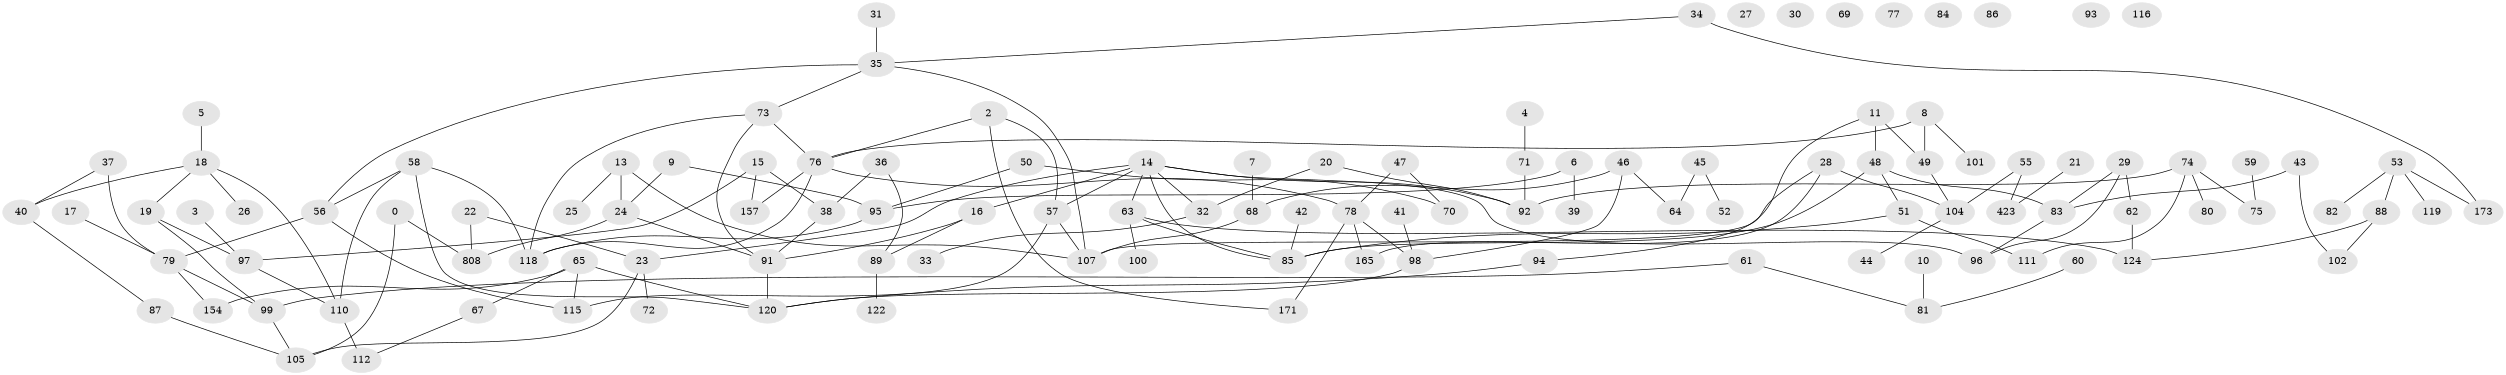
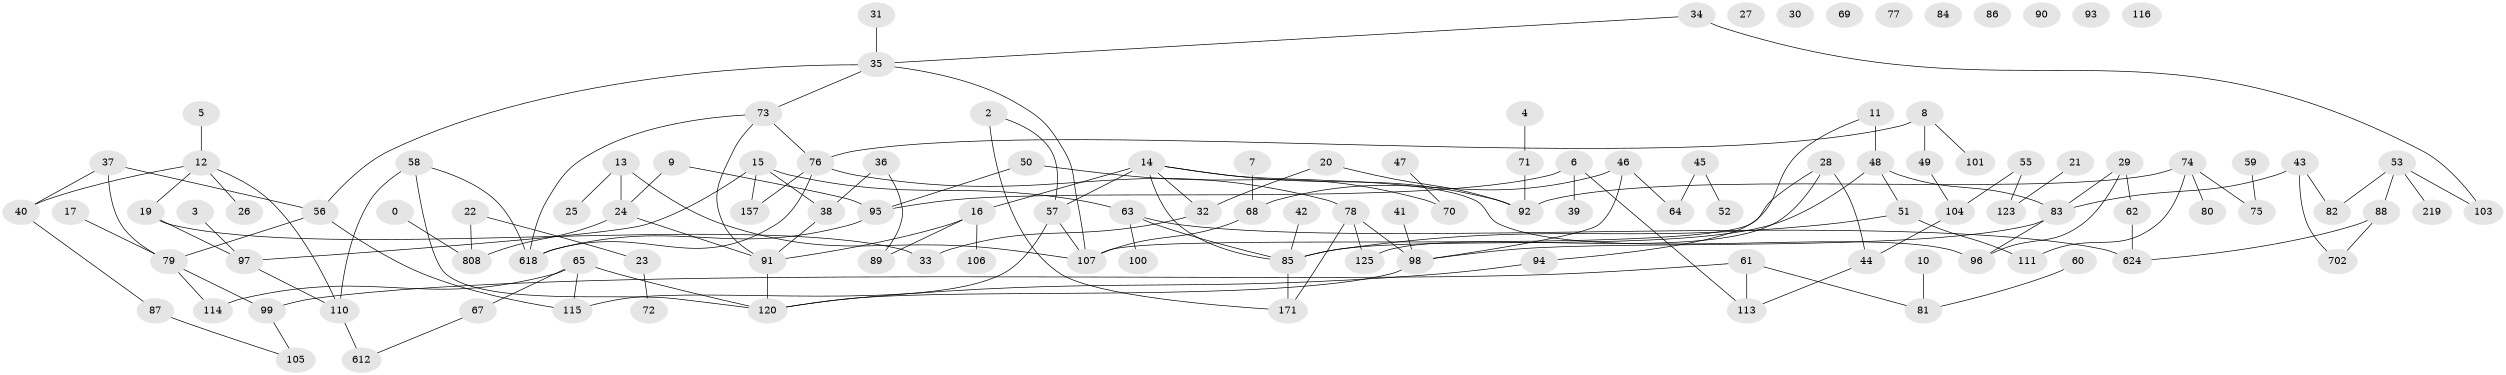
none -> (2042, 15)
(902, 138) -> none
(1900, 138) -> none
(201, 163) -> (201, 163)
(367, 188) -> (214, 187)
(1137, 188) -> (925, 190)
(1376, 188) -> none
none -> (2316, 188)
(1898, 190) -> (1854, 210)
(2006, 212) -> (2006, 212)
(2432, 212) -> (2432, 212)
(2483, 212) -> (2483, 212)
(909, 221) -> none
none -> (1739, 244)
(207, 261) -> (498, 238)
(529, 262) -> (529, 262)
none -> (976, 262)
(1365, 262) -> (1365, 262)
(2132, 262) -> (2132, 262)
(2338, 262) -> (2338, 262)
none -> (1288, 292)
(377, 305) -> none
(213, 311) -> (213, 311)
(876, 311) -> none
none -> (1747, 311)
(488, 342) -> none
(362, 360) -> (362, 360)
